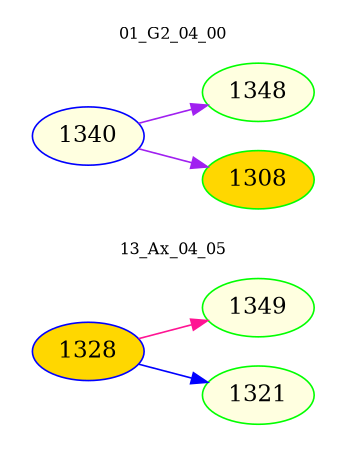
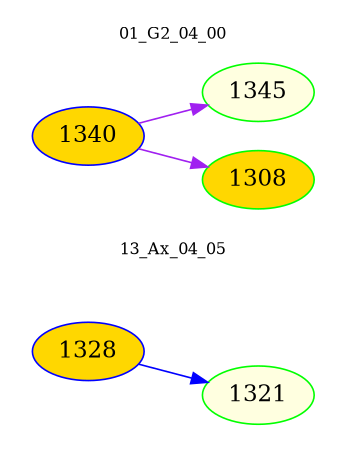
(258, 92) -> (258, 92)
(88, 136) -> (88, 136)
(258, 308) -> none
